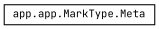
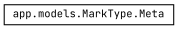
(79, 15) -> (89, 15)
